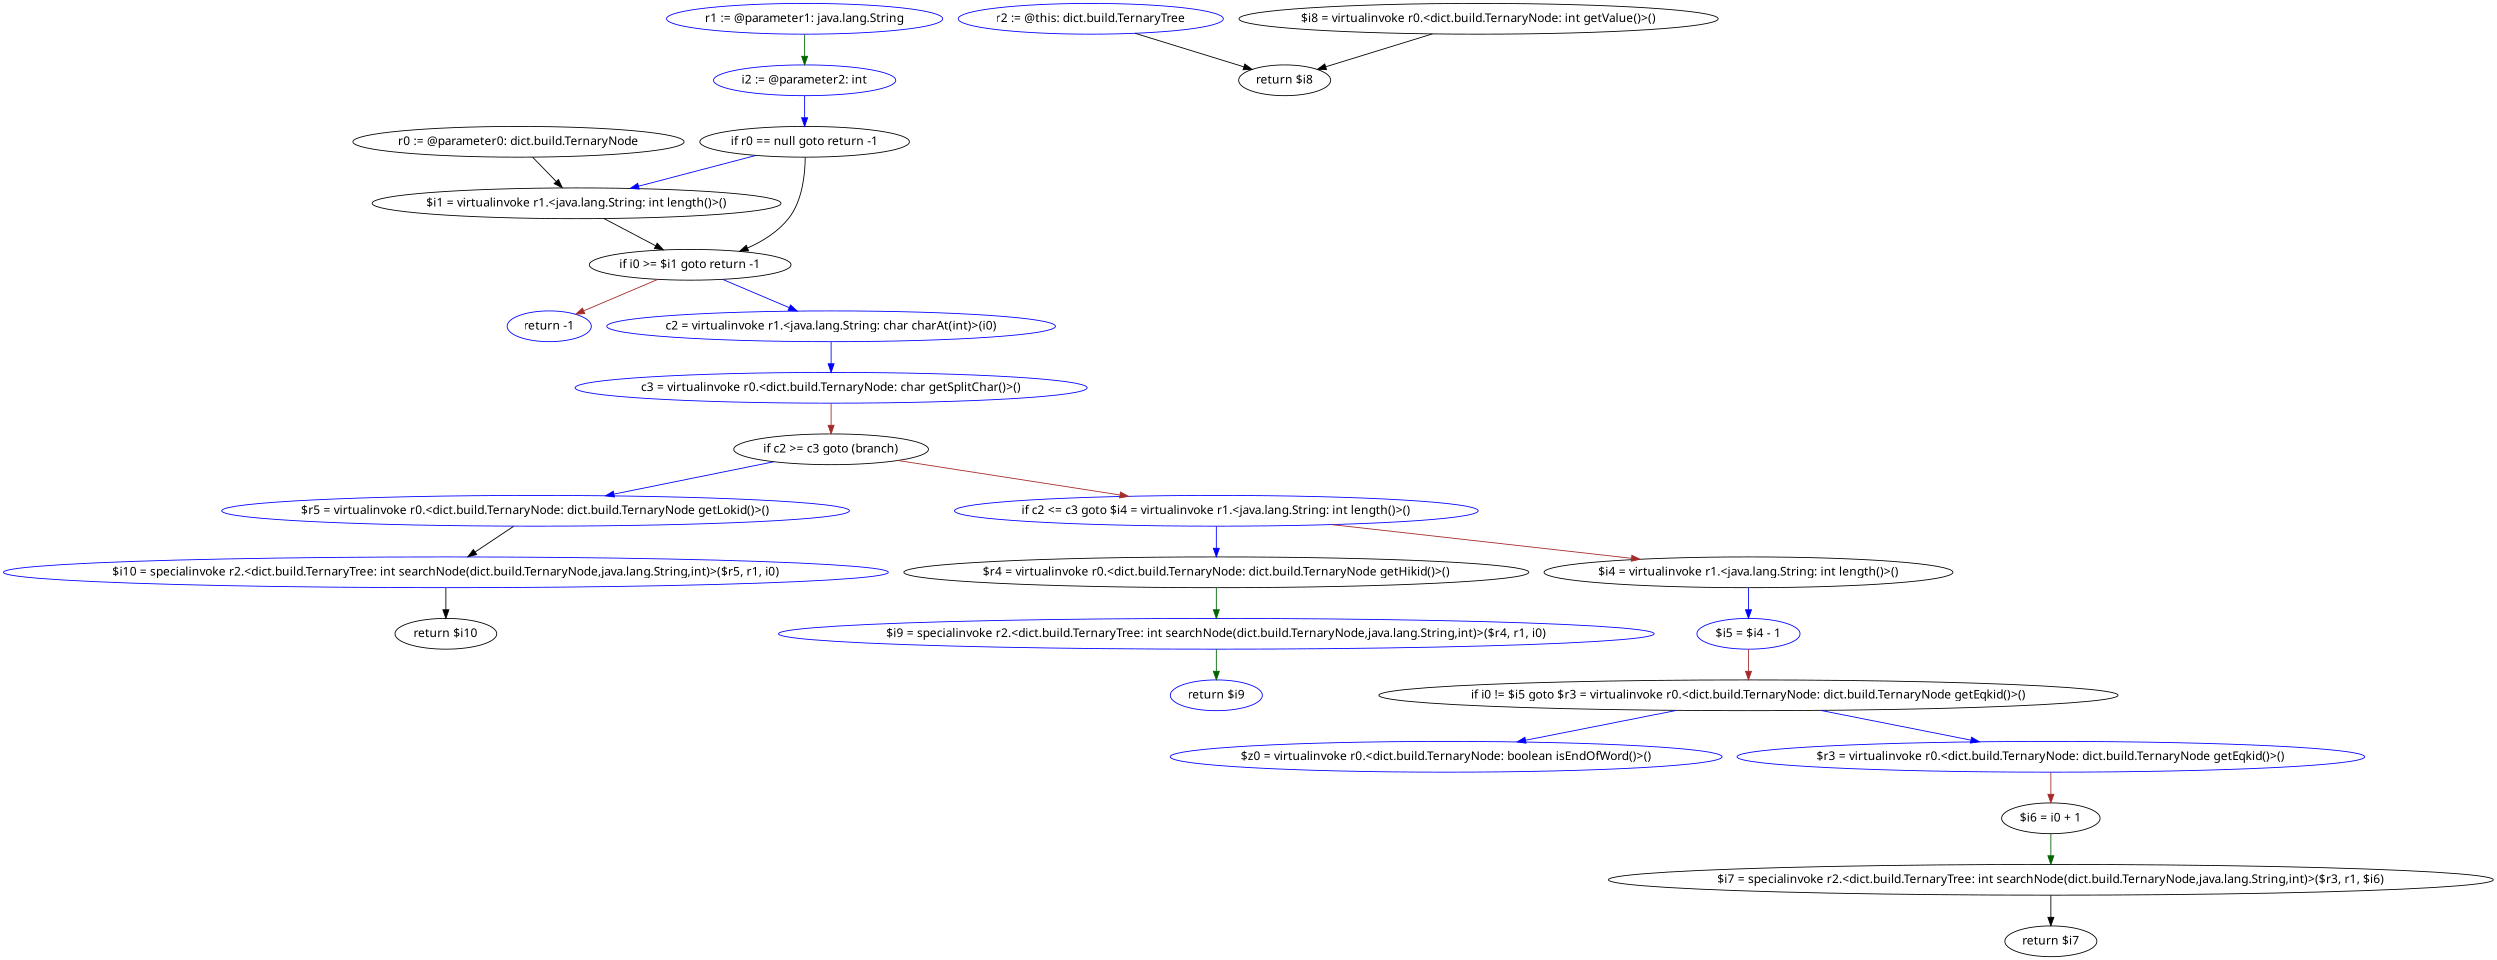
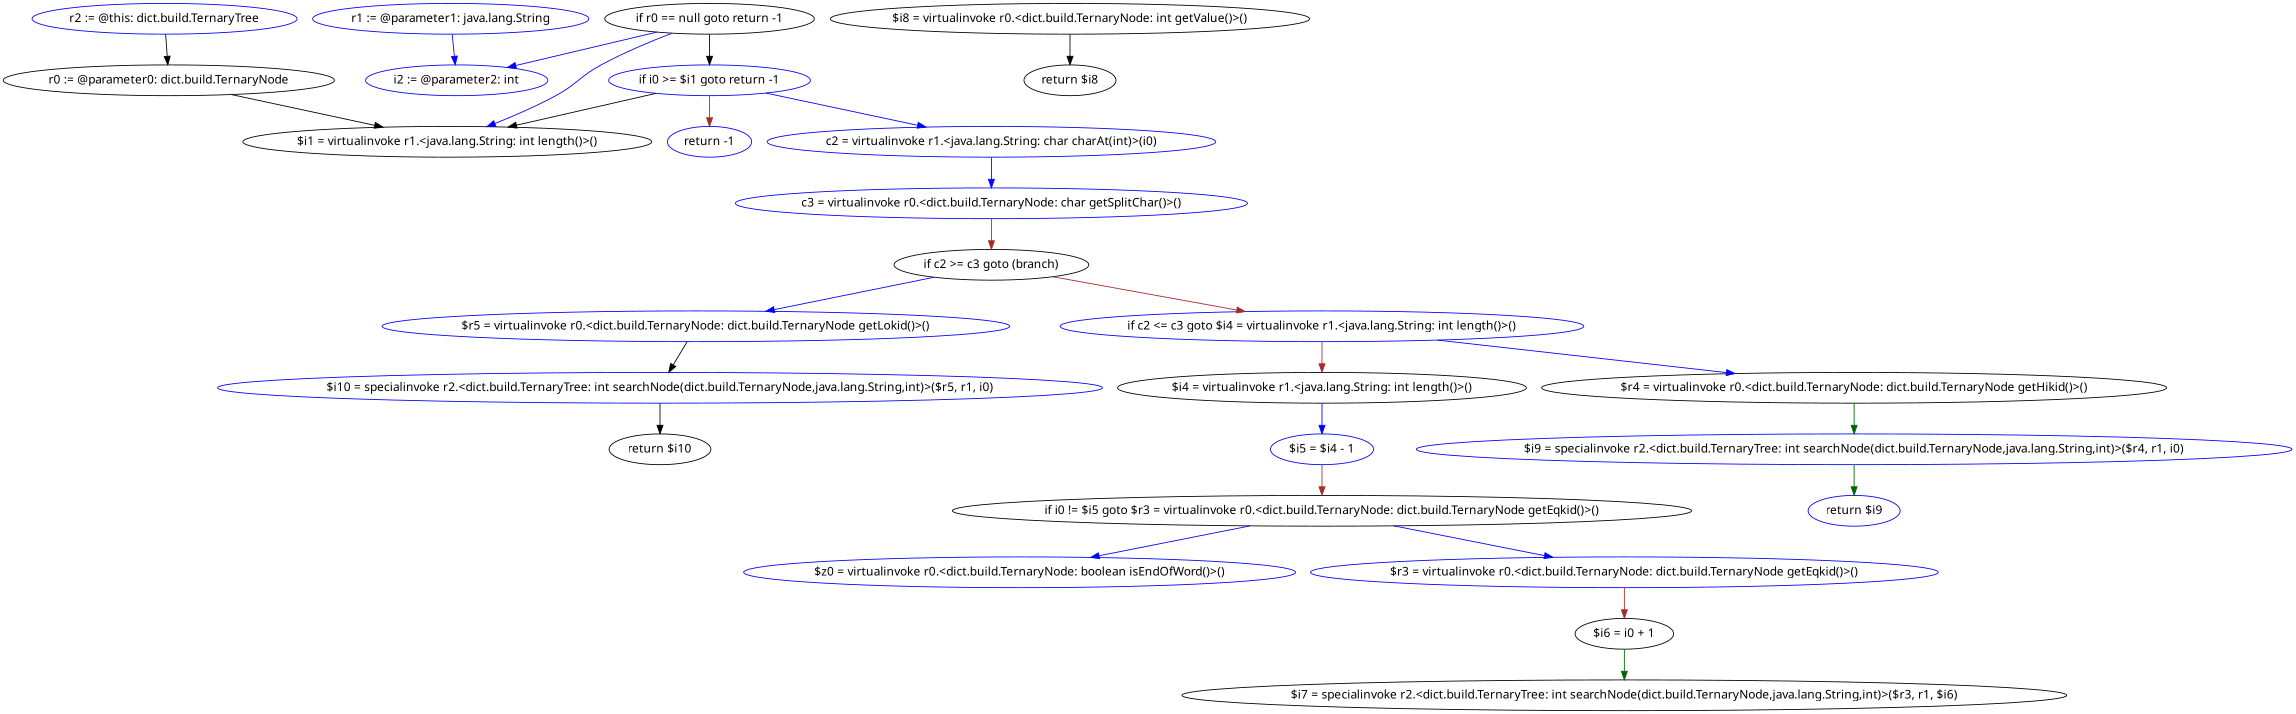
(805, 45) -> (453, 45)
(1189, 50) -> (166, 45)
(805, 107) -> (586, 49)
(630, 232) -> (586, 109)
(690, 265) -> (710, 80)
(2051, 941) -> none
